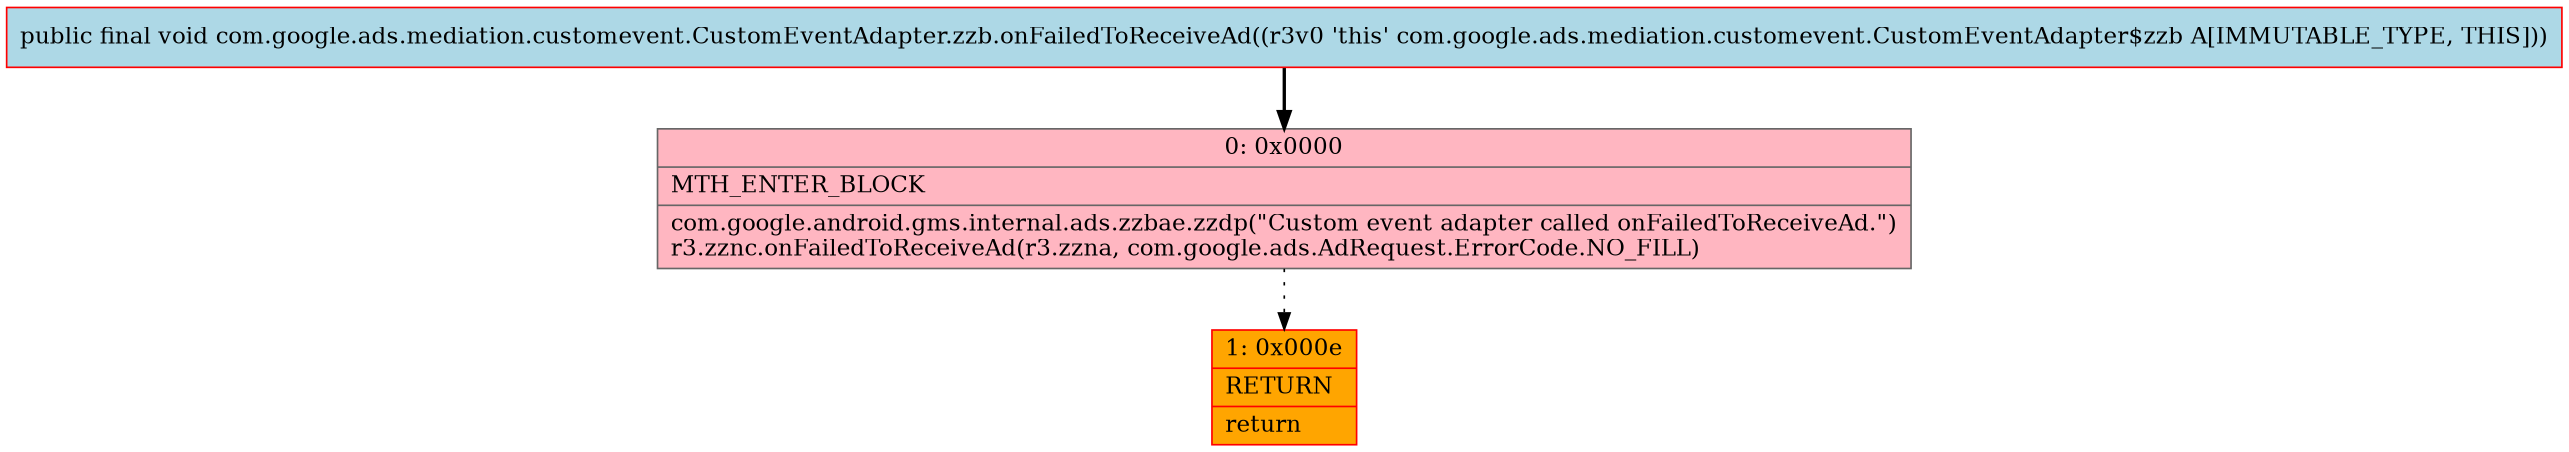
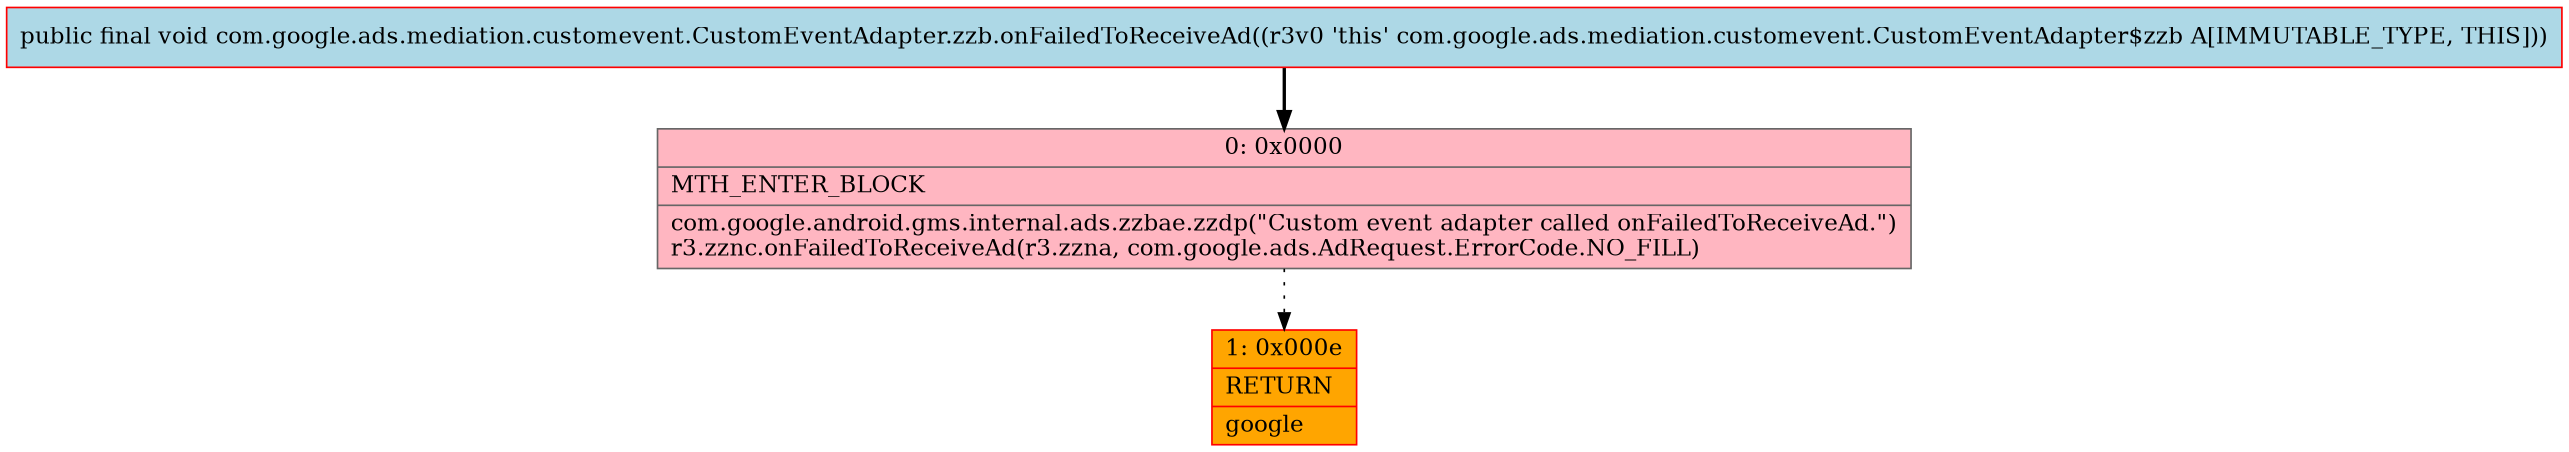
(1264, 425) -> (1265, 425)
